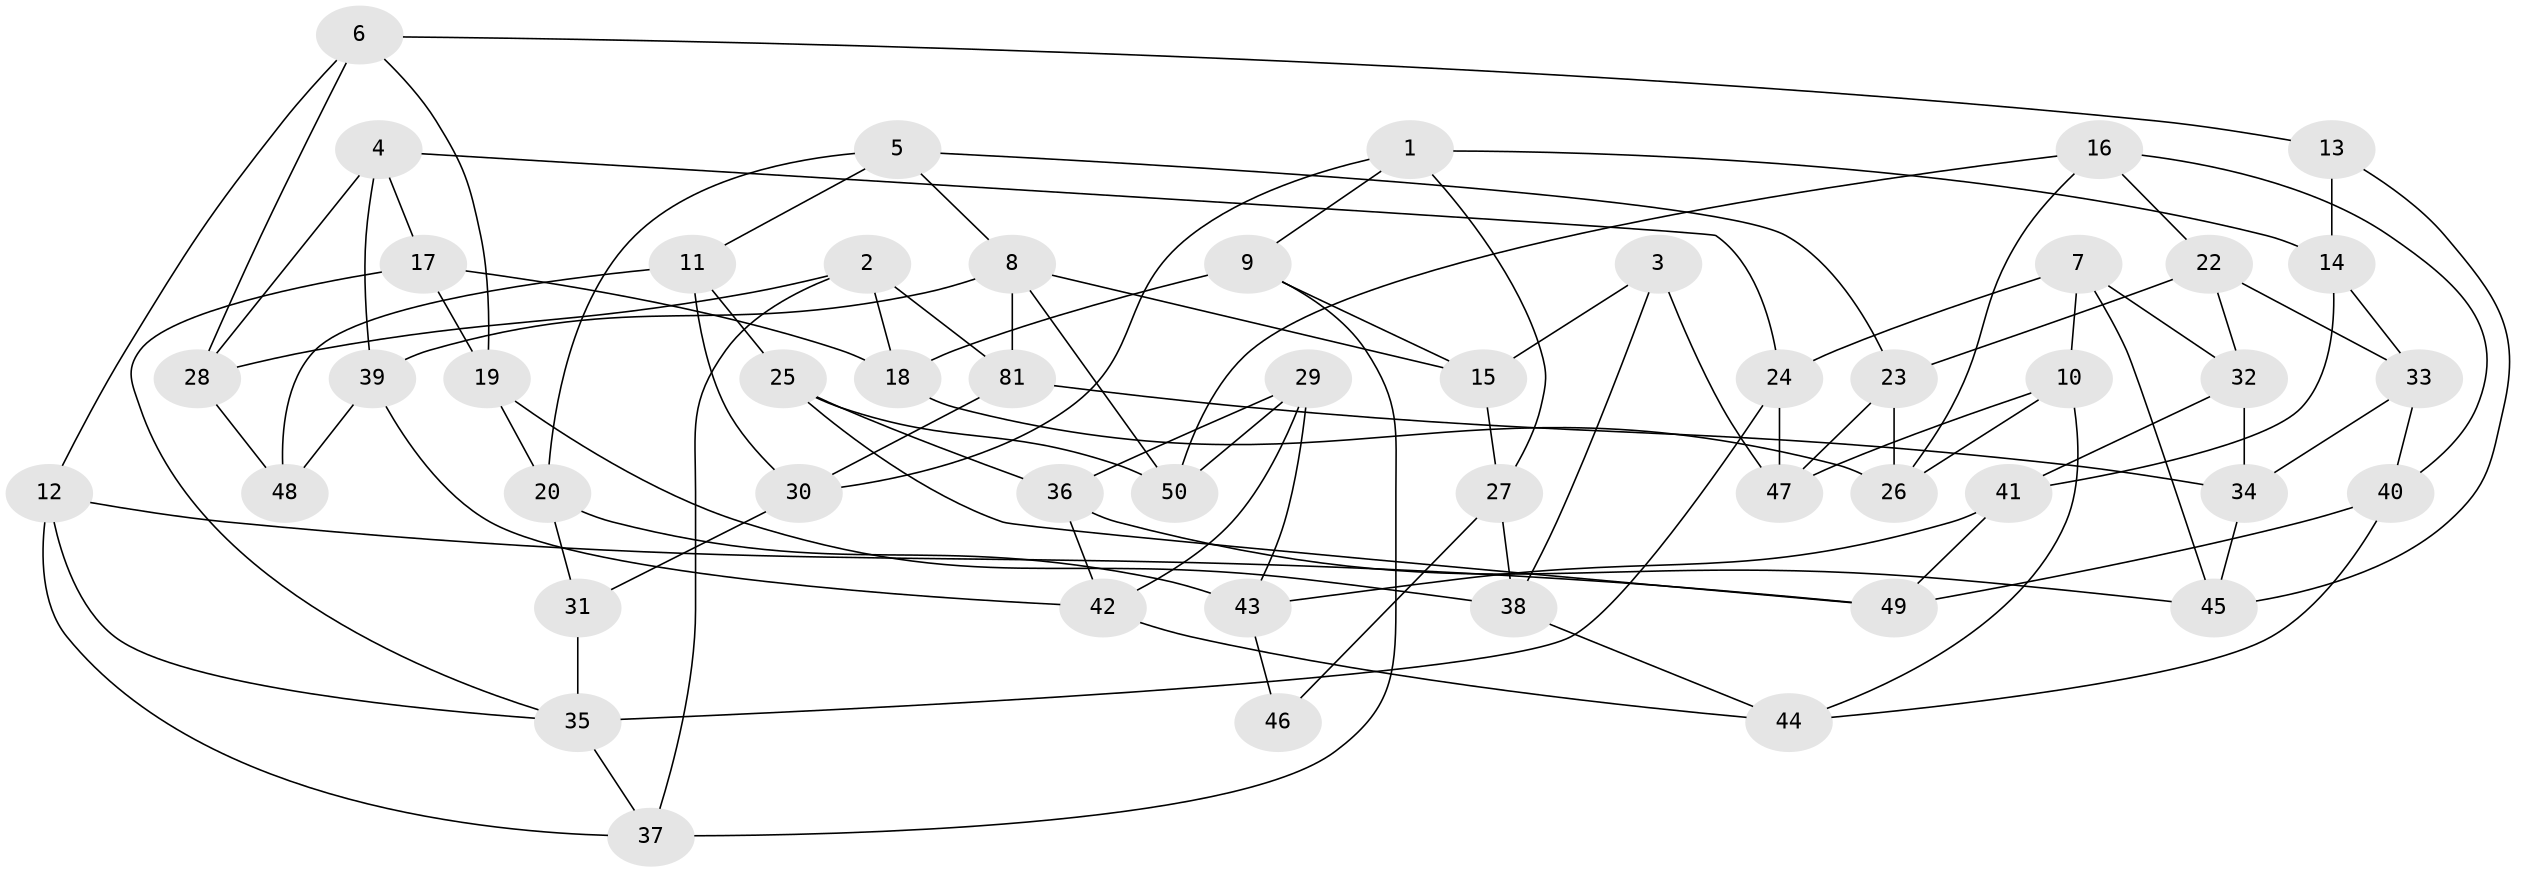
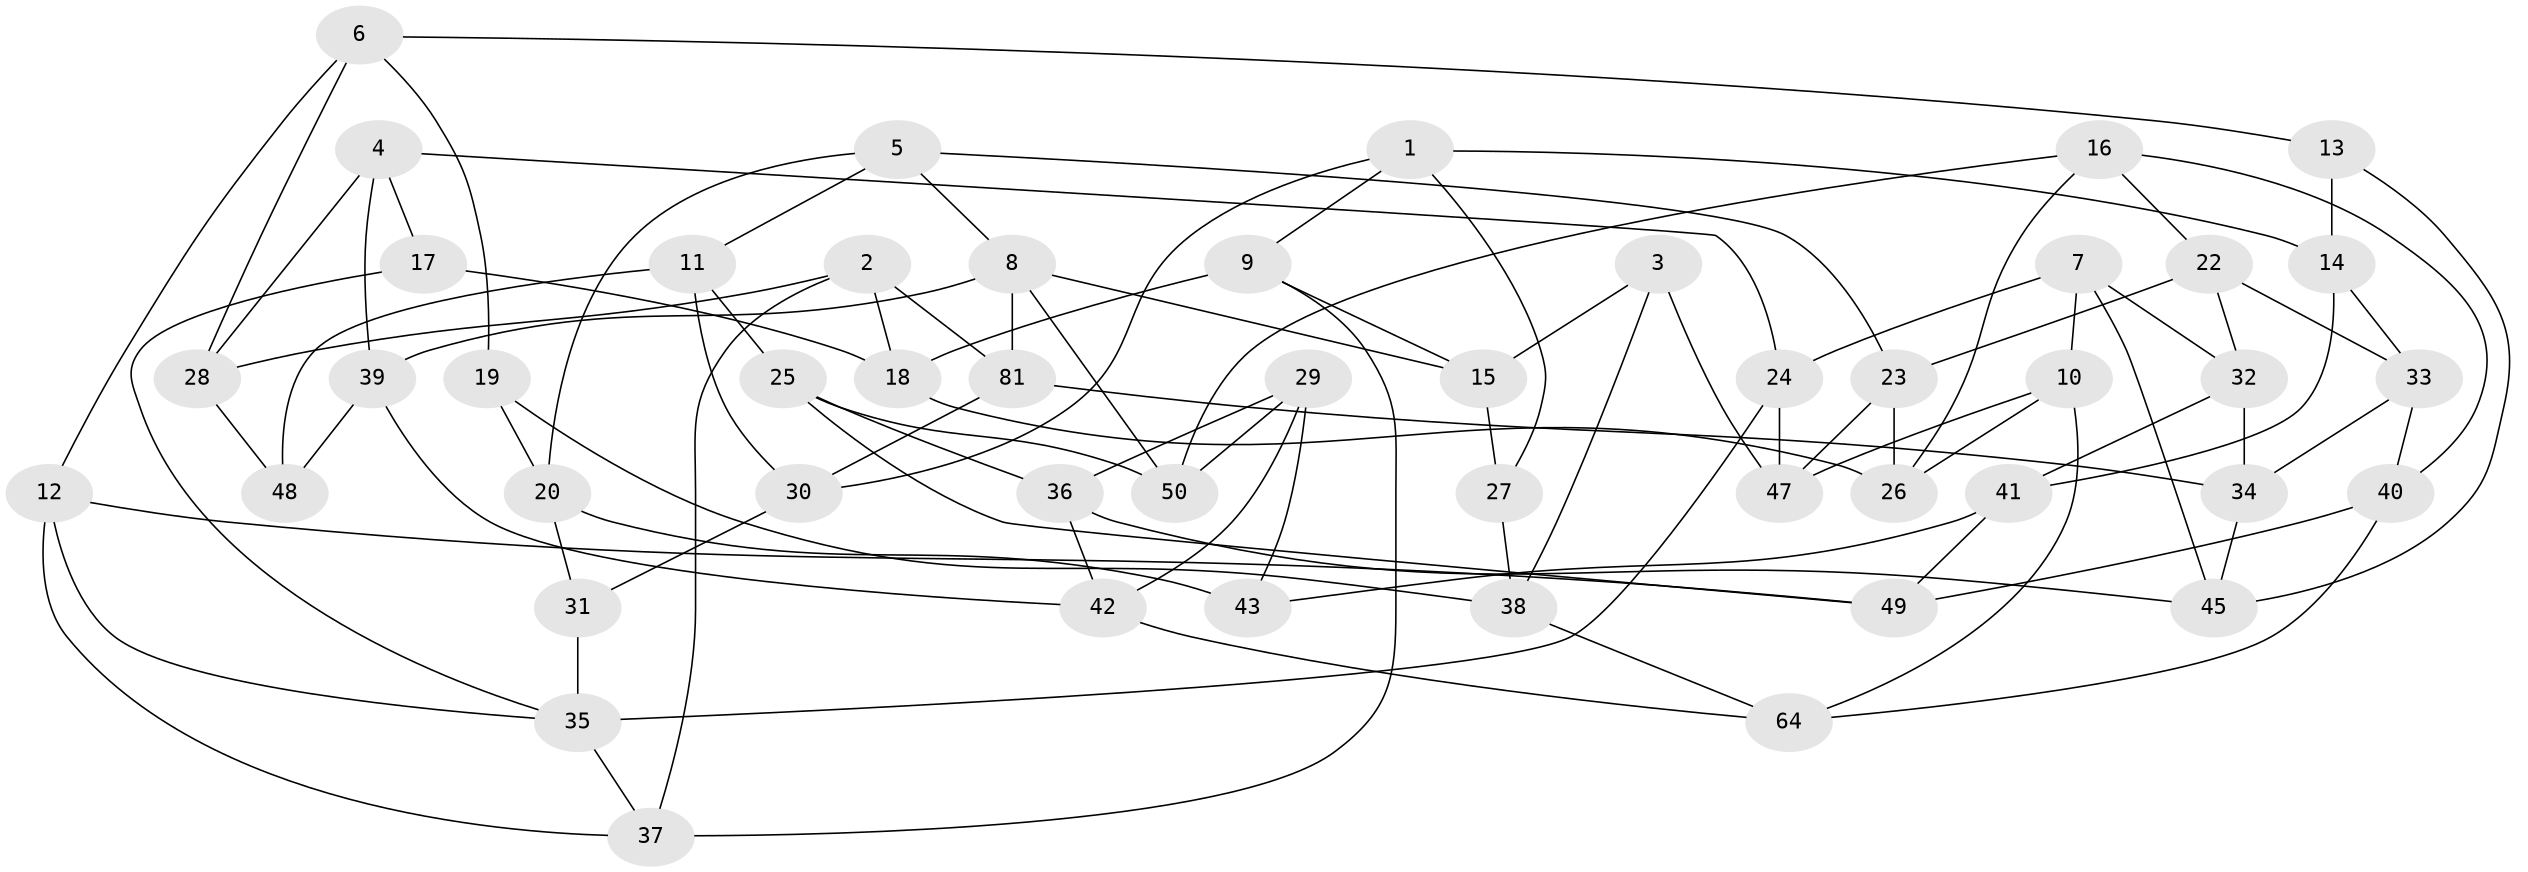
(454, 319) -> none
(1278, 723) -> none
(1789, 723) -> (1789, 723)
